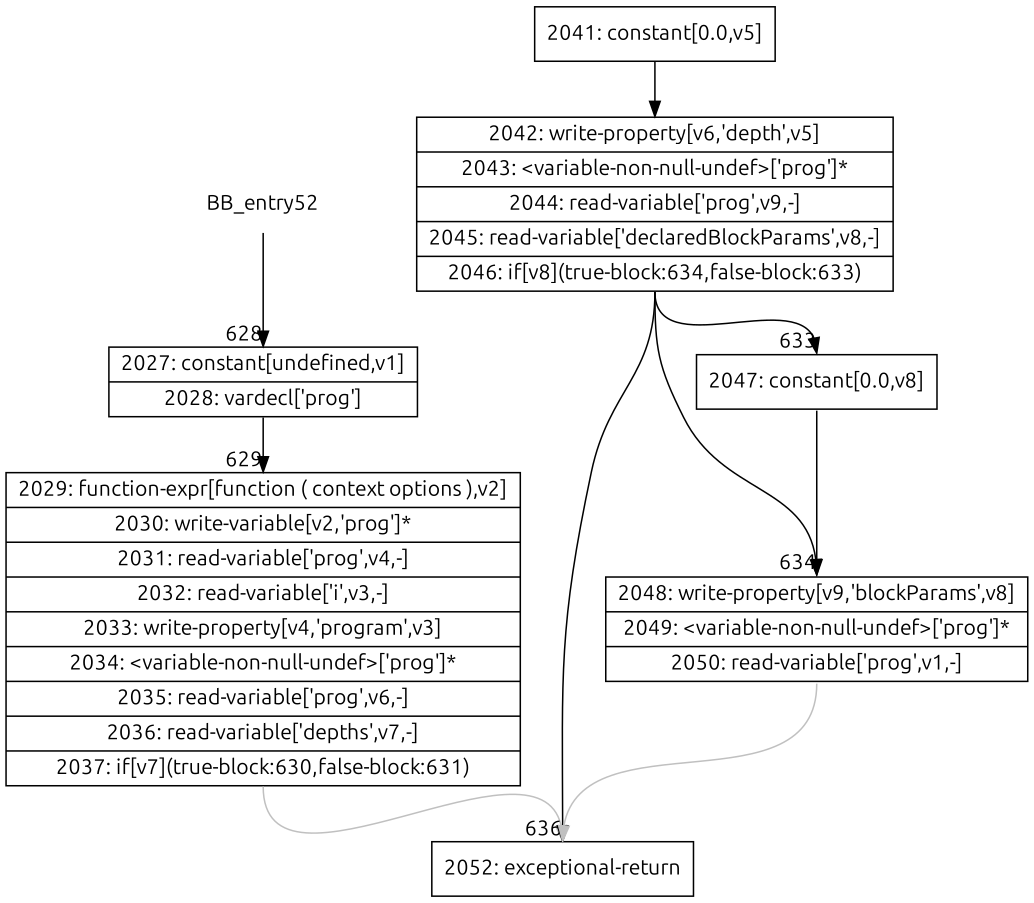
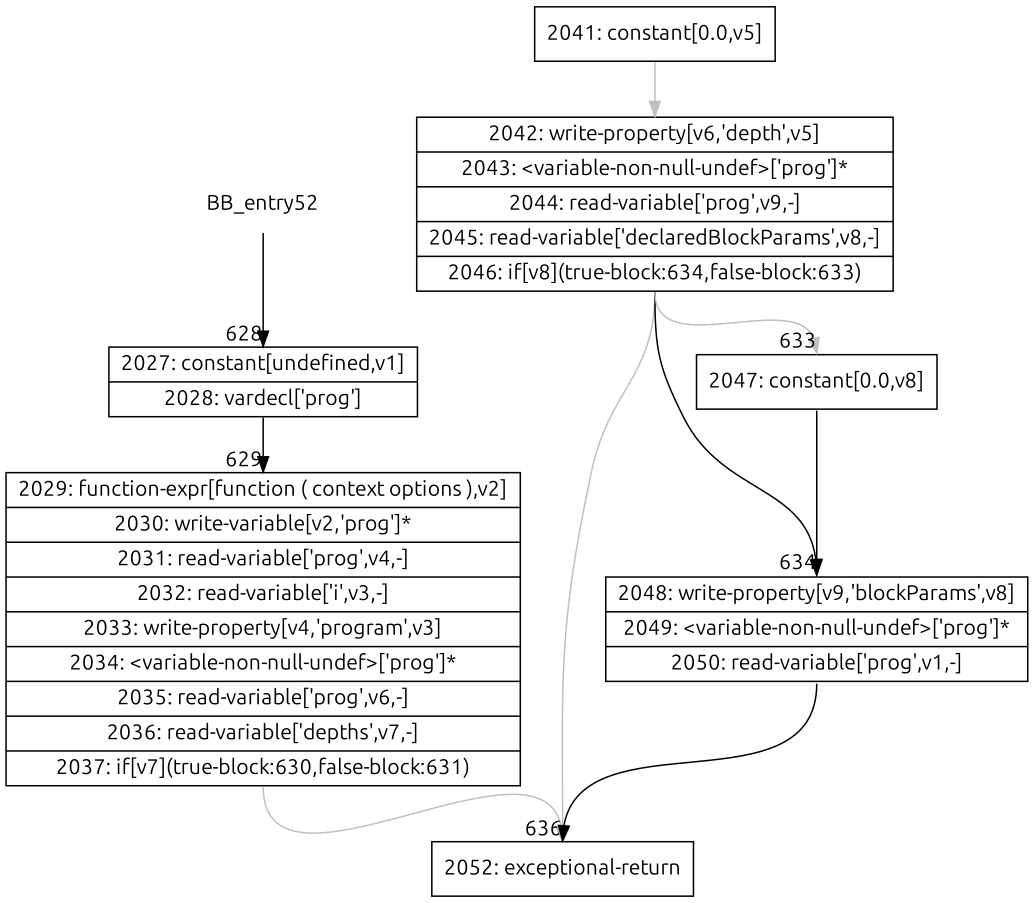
(655, 82) -> (655, 82)
(728, 323) -> (728, 323)
(576, 552) -> (576, 552)
(697, 762) -> (697, 762)
